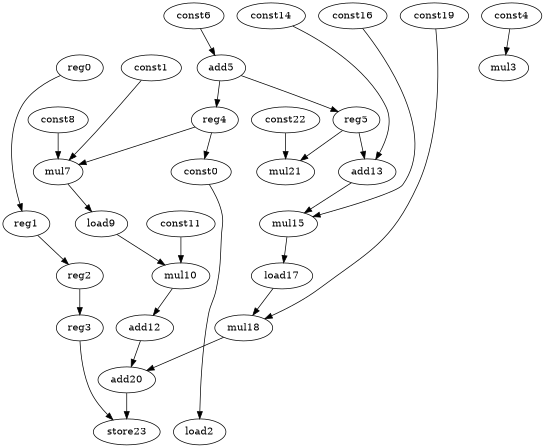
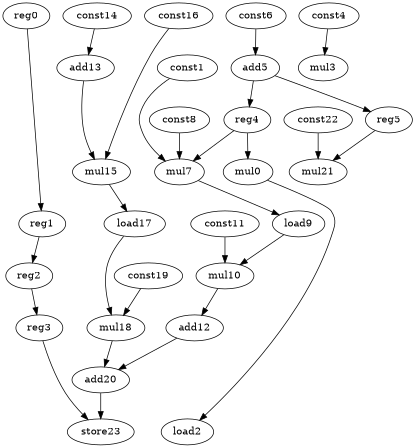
(361, 142) -> none
(201, 172) -> (248, 172)
